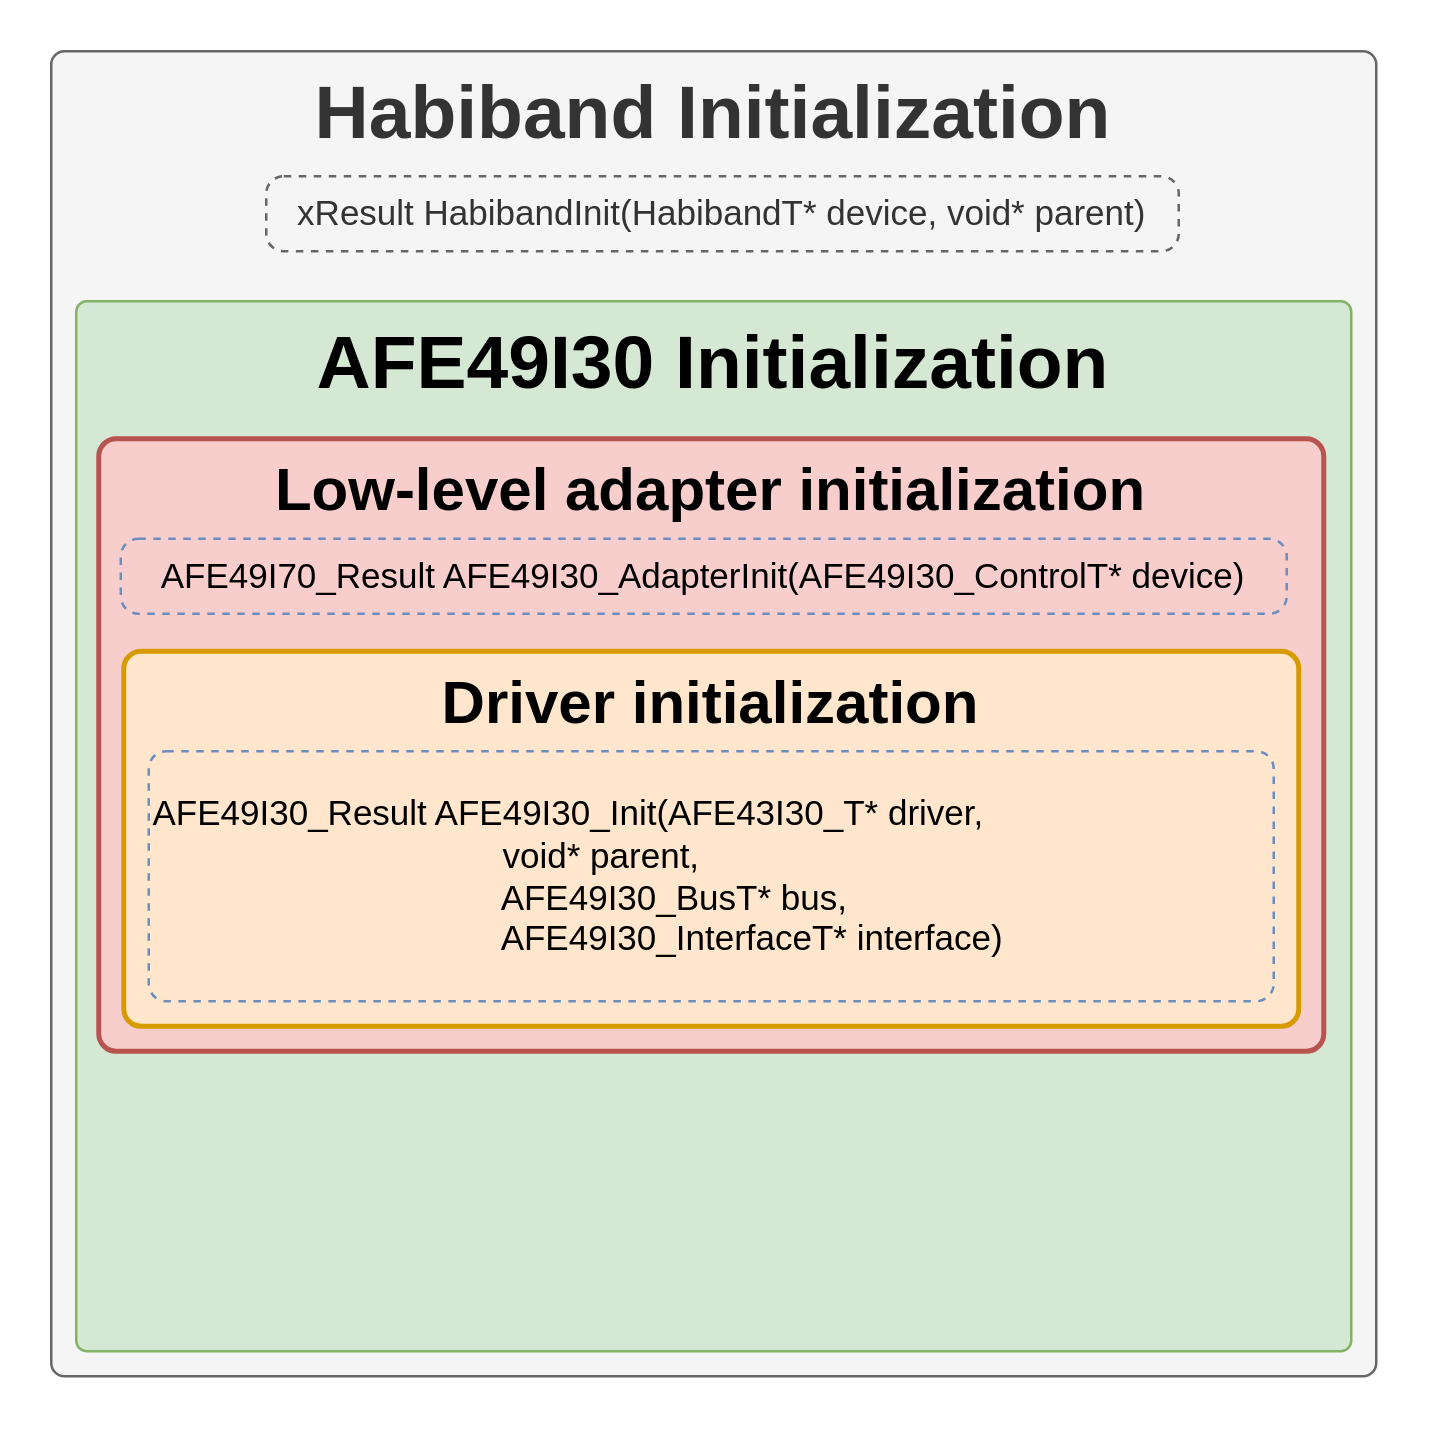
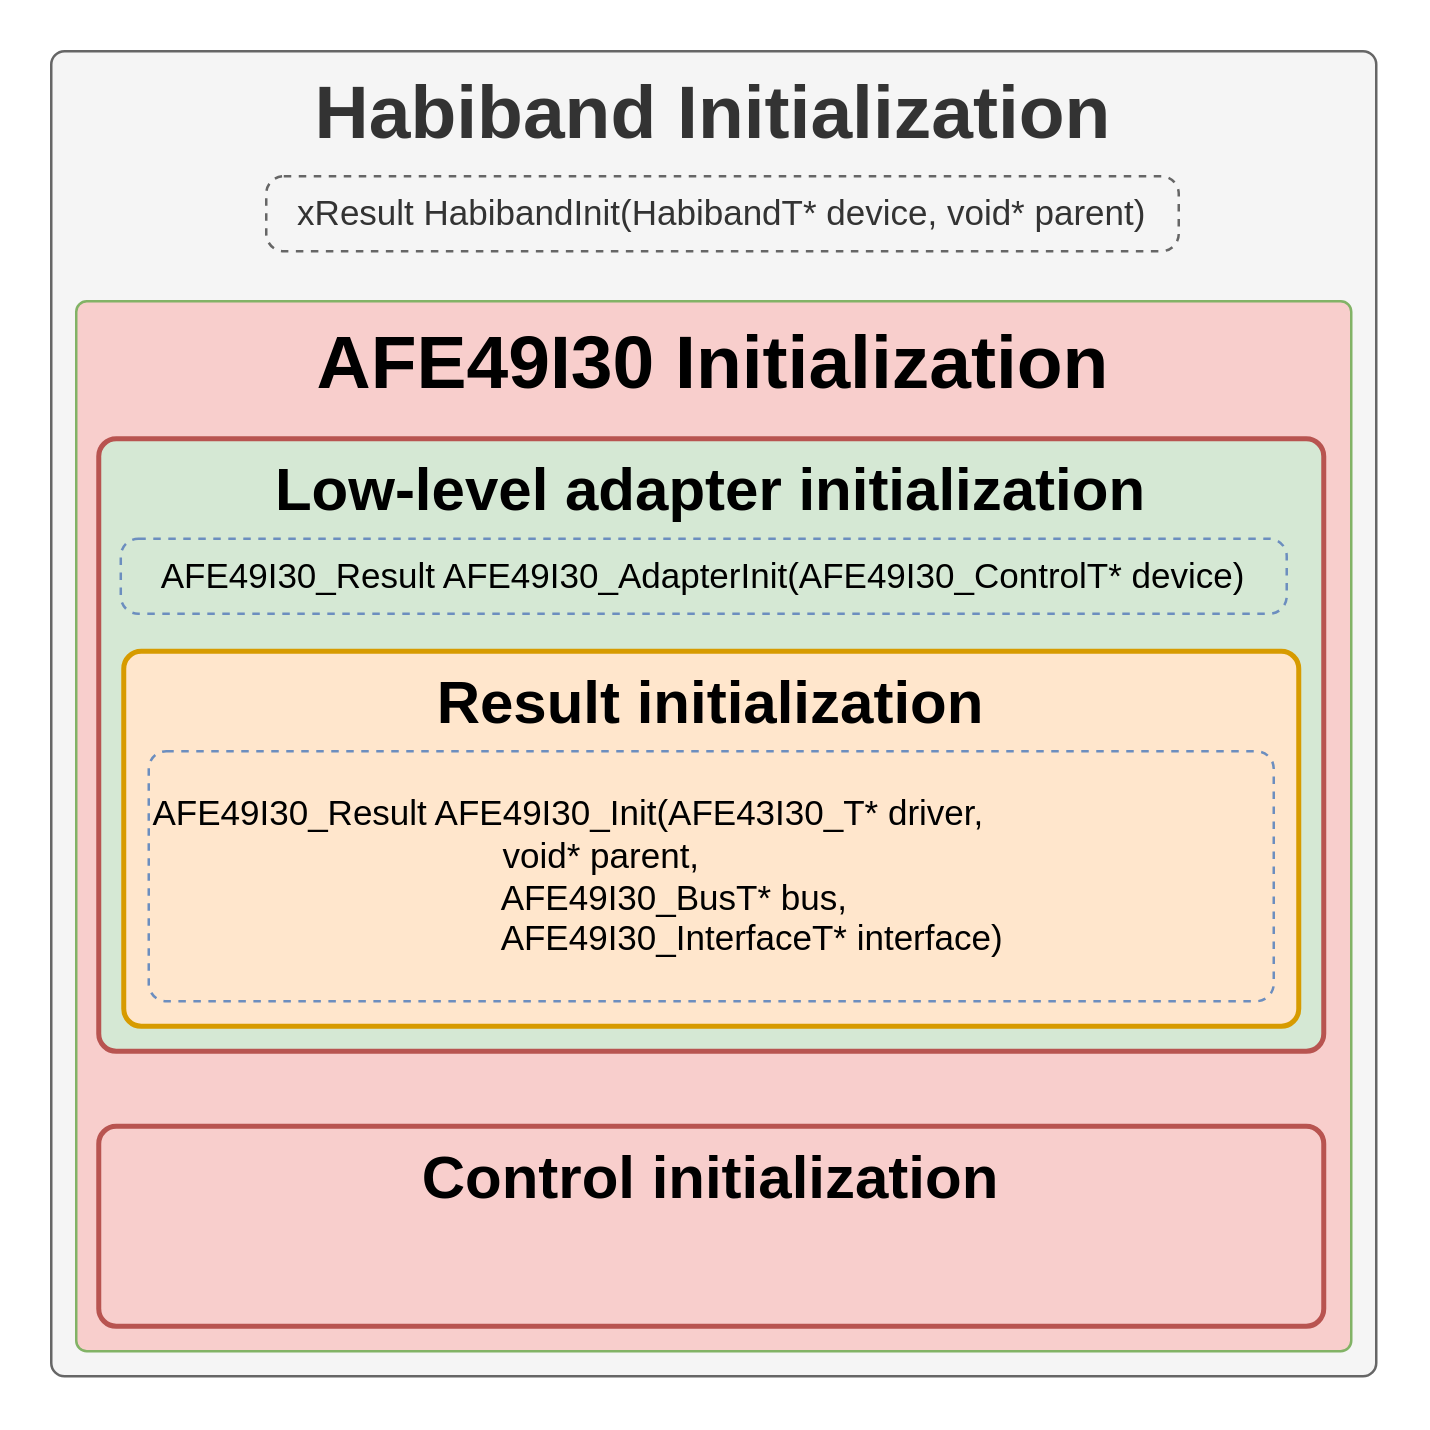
(714, 364) -> (714, 364)
(711, 492) -> (711, 492)
(704, 576) -> (704, 576)
(711, 705) -> (711, 705)
none -> (711, 1226)
